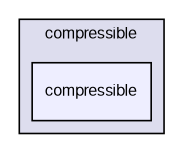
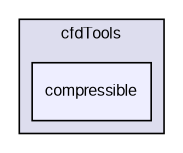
(92, 35) -> (92, 35)
